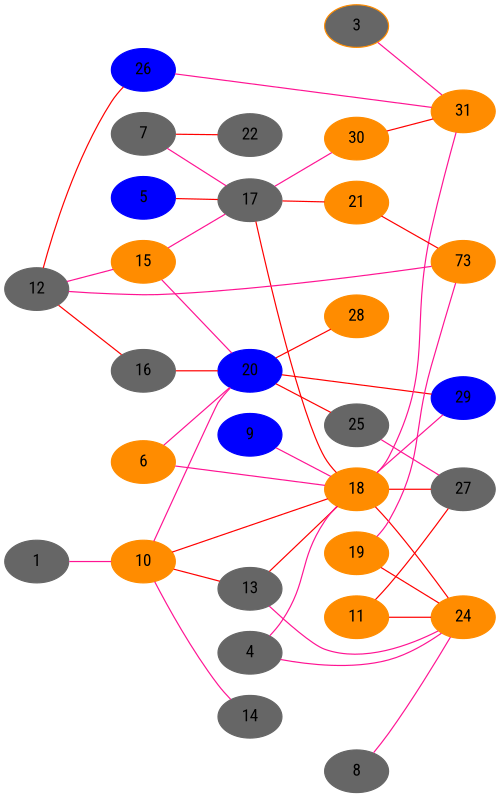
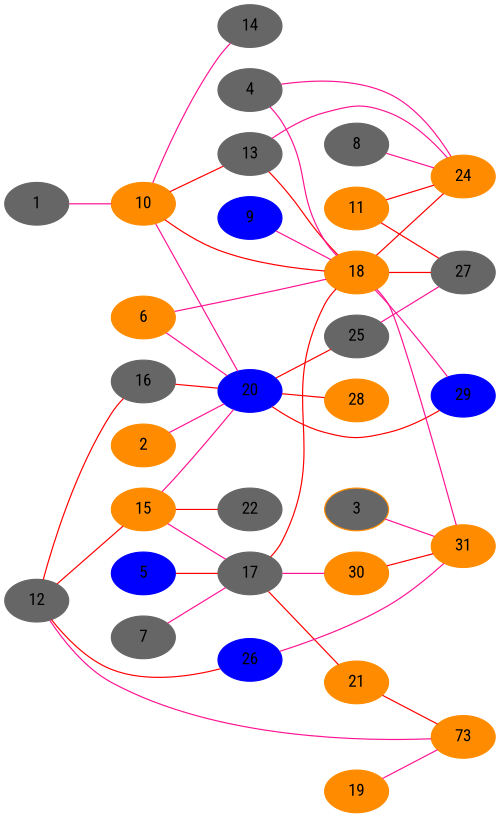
(197, 134) -> (197, 509)
(90, 275) -> (90, 555)
none -> (143, 445)
(410, 585) -> none
